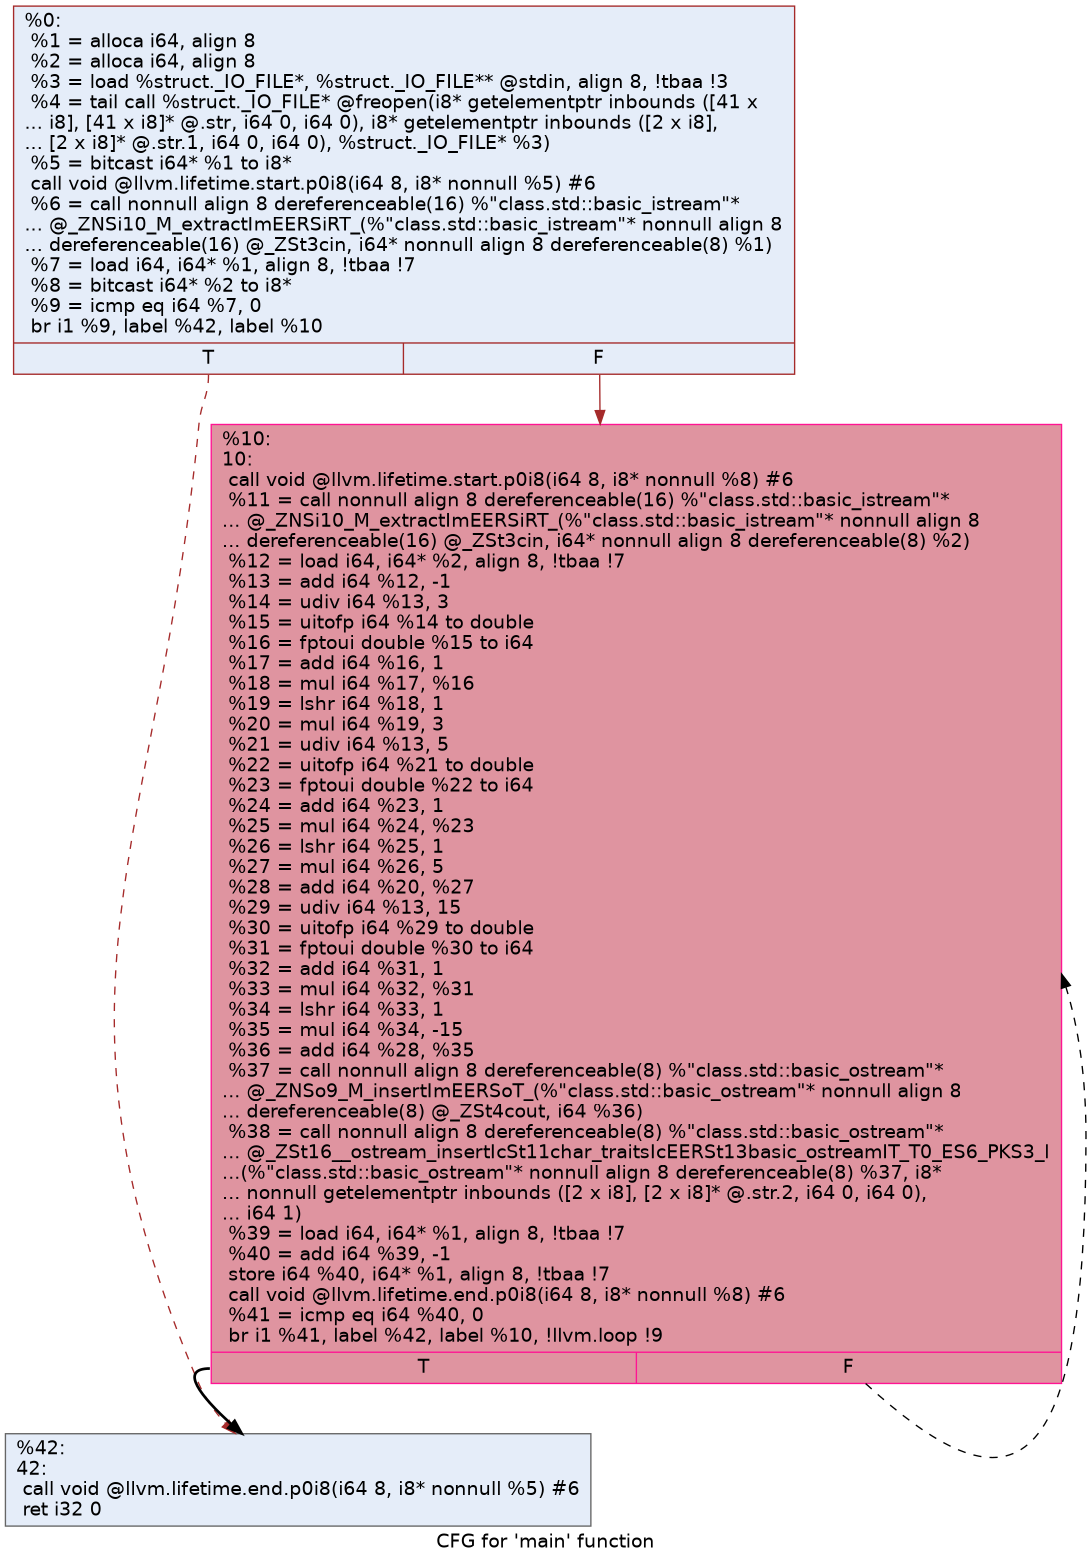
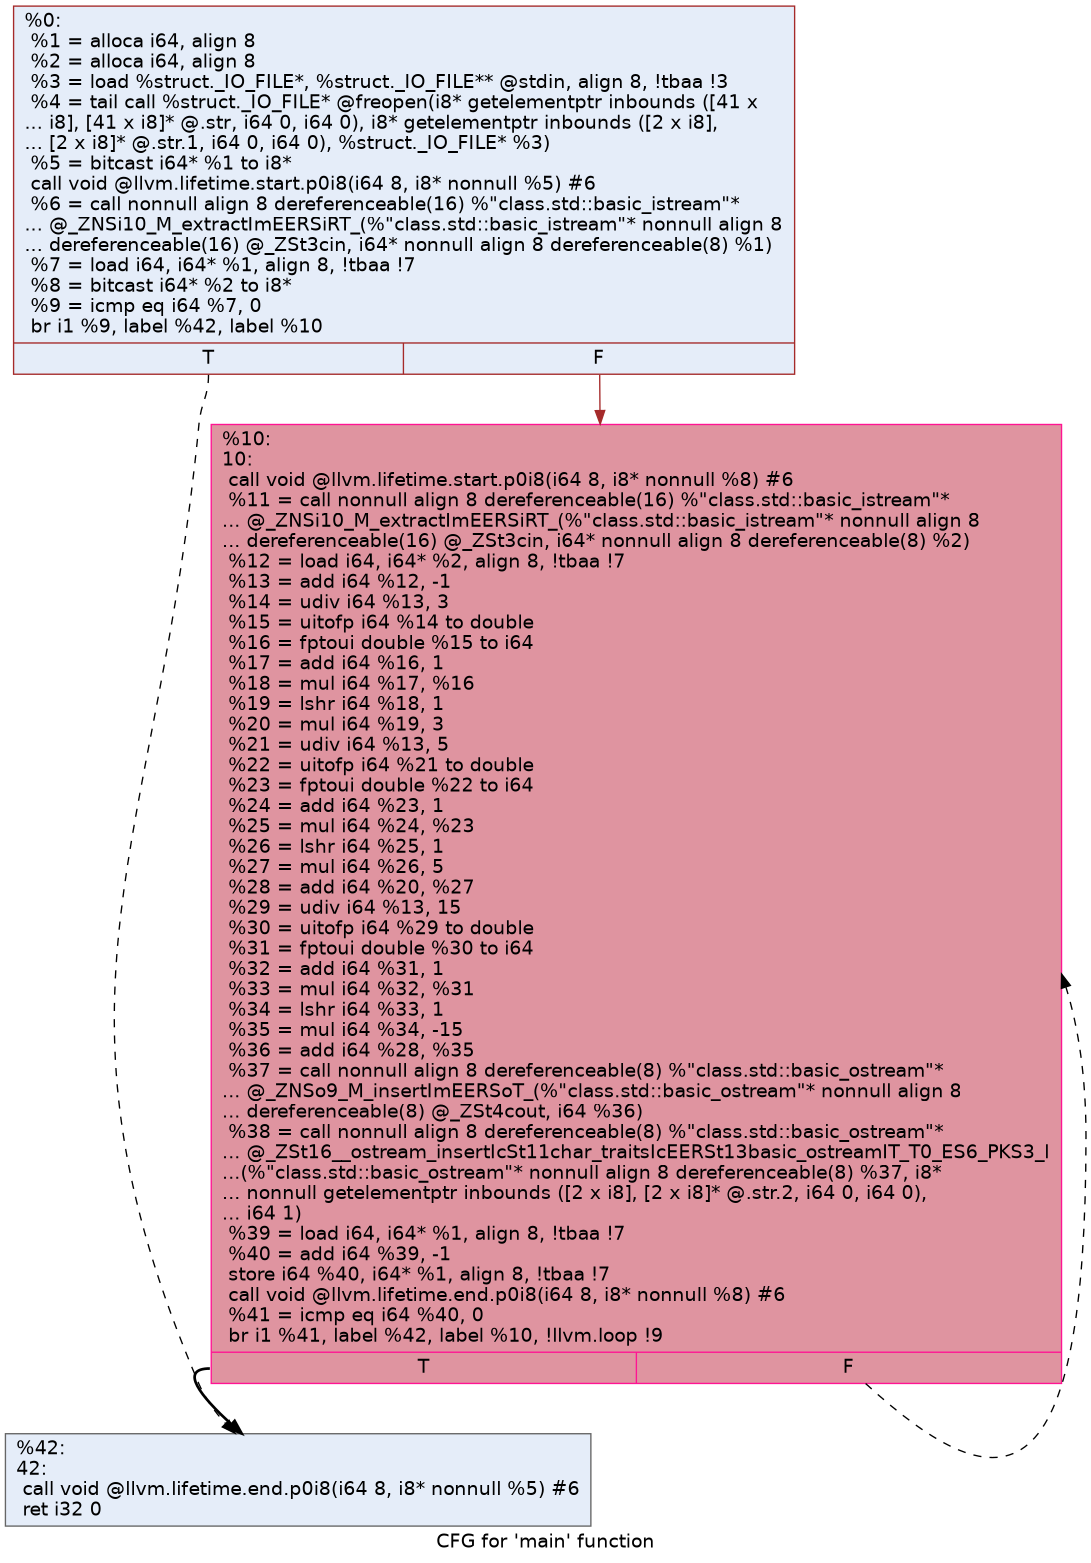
(122, 906) -> (122, 906)
